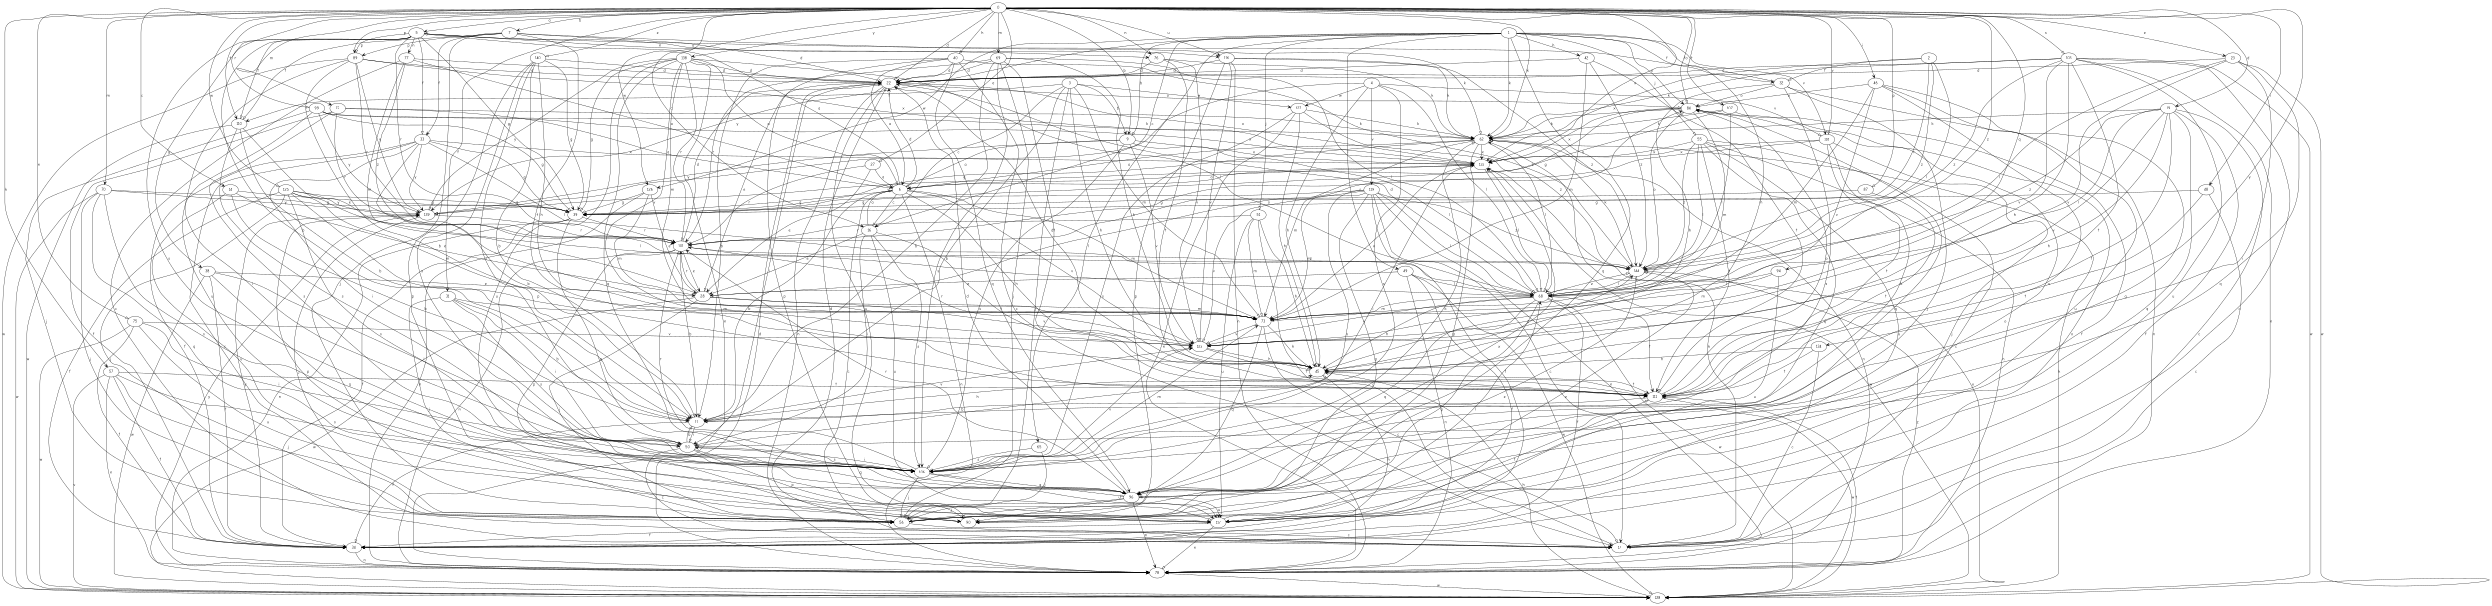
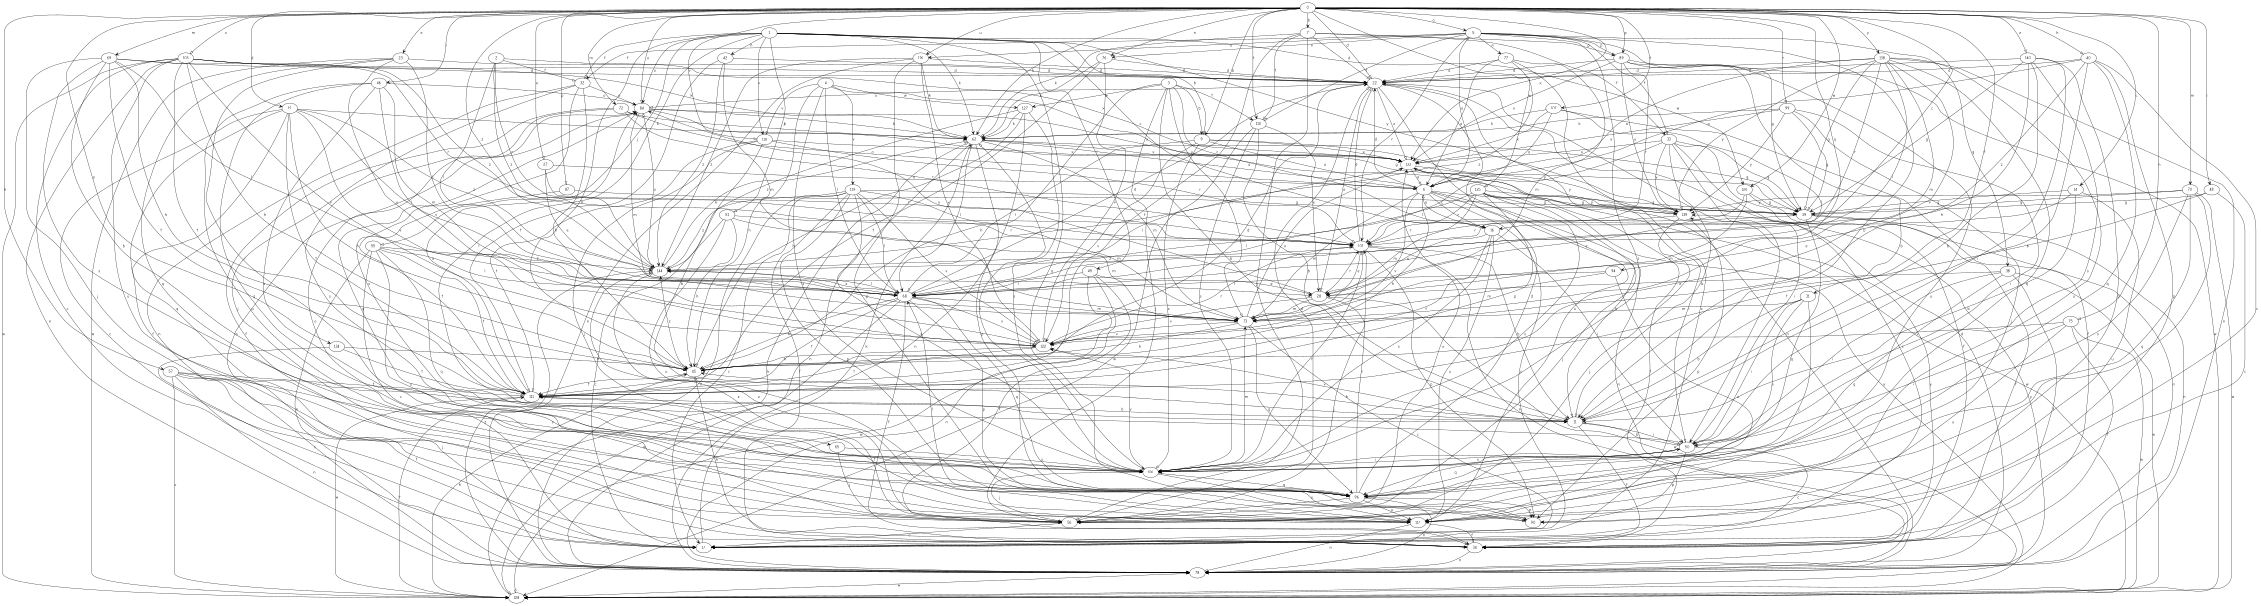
(1623, 155) -> (1490, 143)
none -> (1395, 221)
(667, 246) -> (1540, 246)
